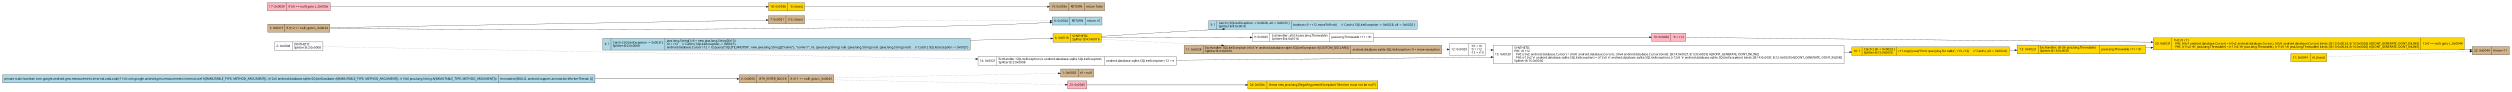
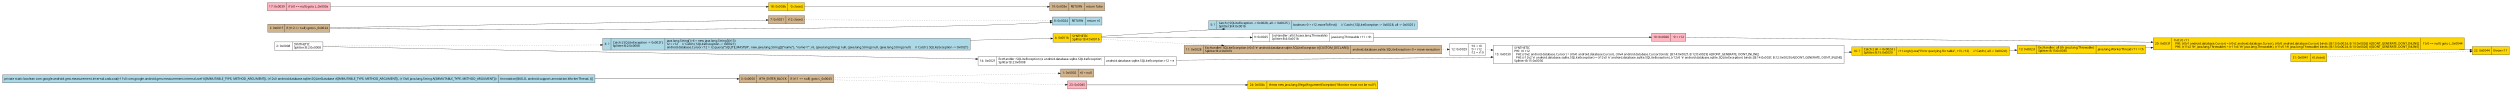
none -> (462, 45)
(2121, 49) -> (2121, 49)
(2491, 51) -> (2491, 51)
(649, 53) -> (649, 53)
